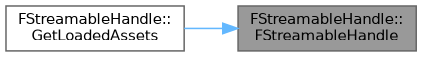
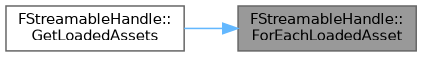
(327, 28) -> (327, 28)
